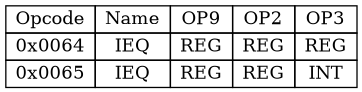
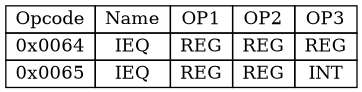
(202, 19) -> (202, 19)
